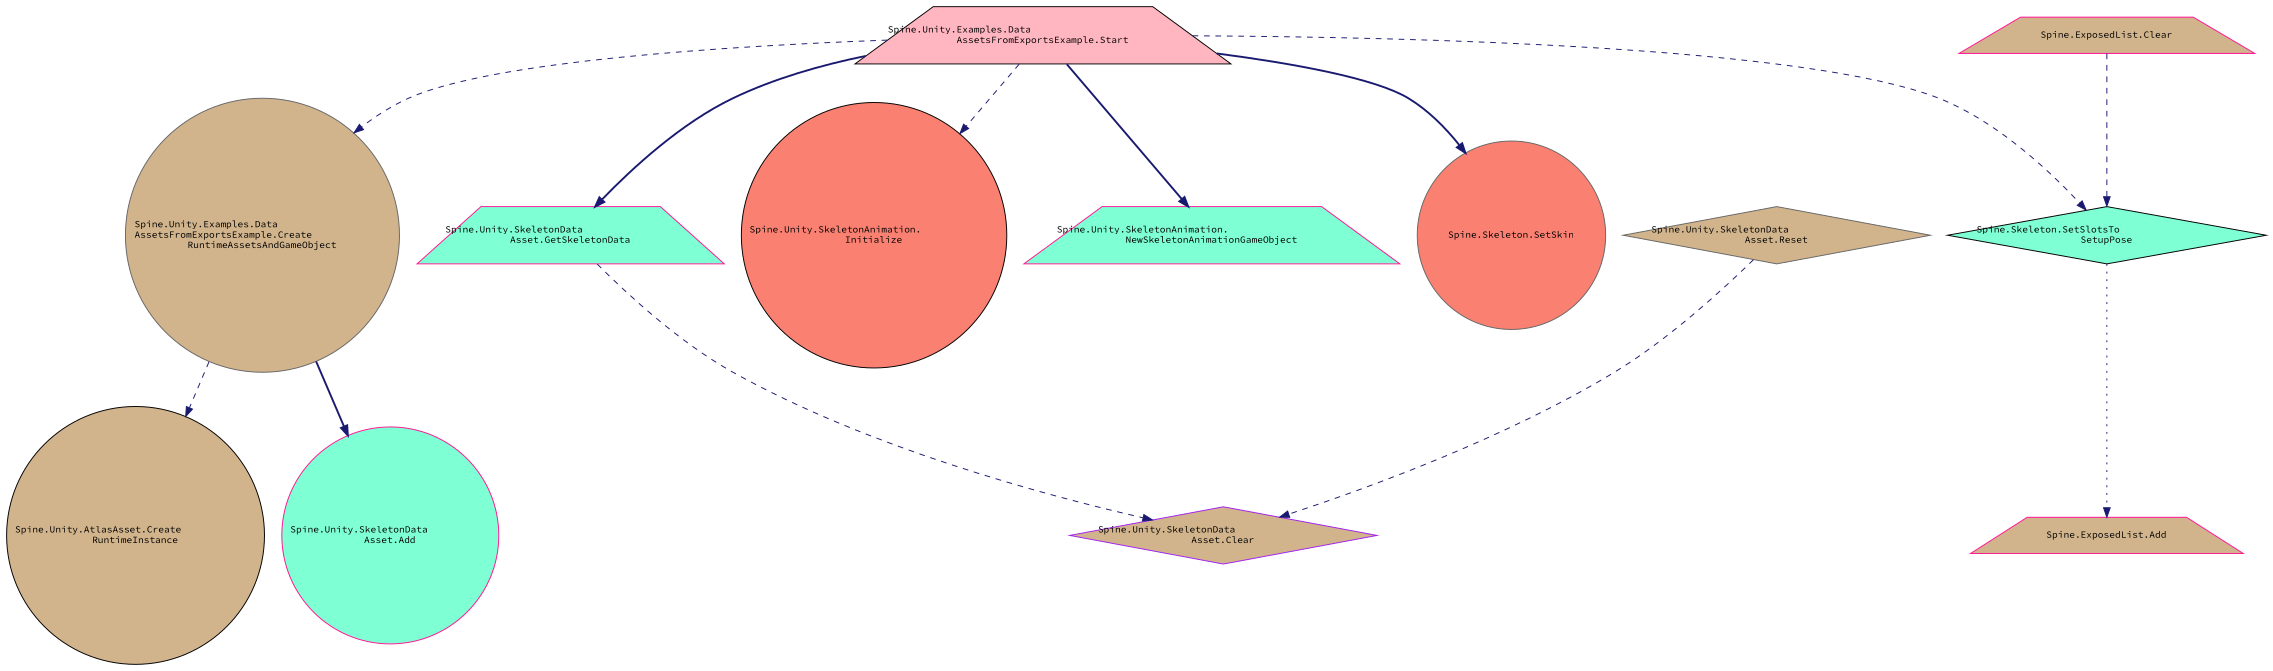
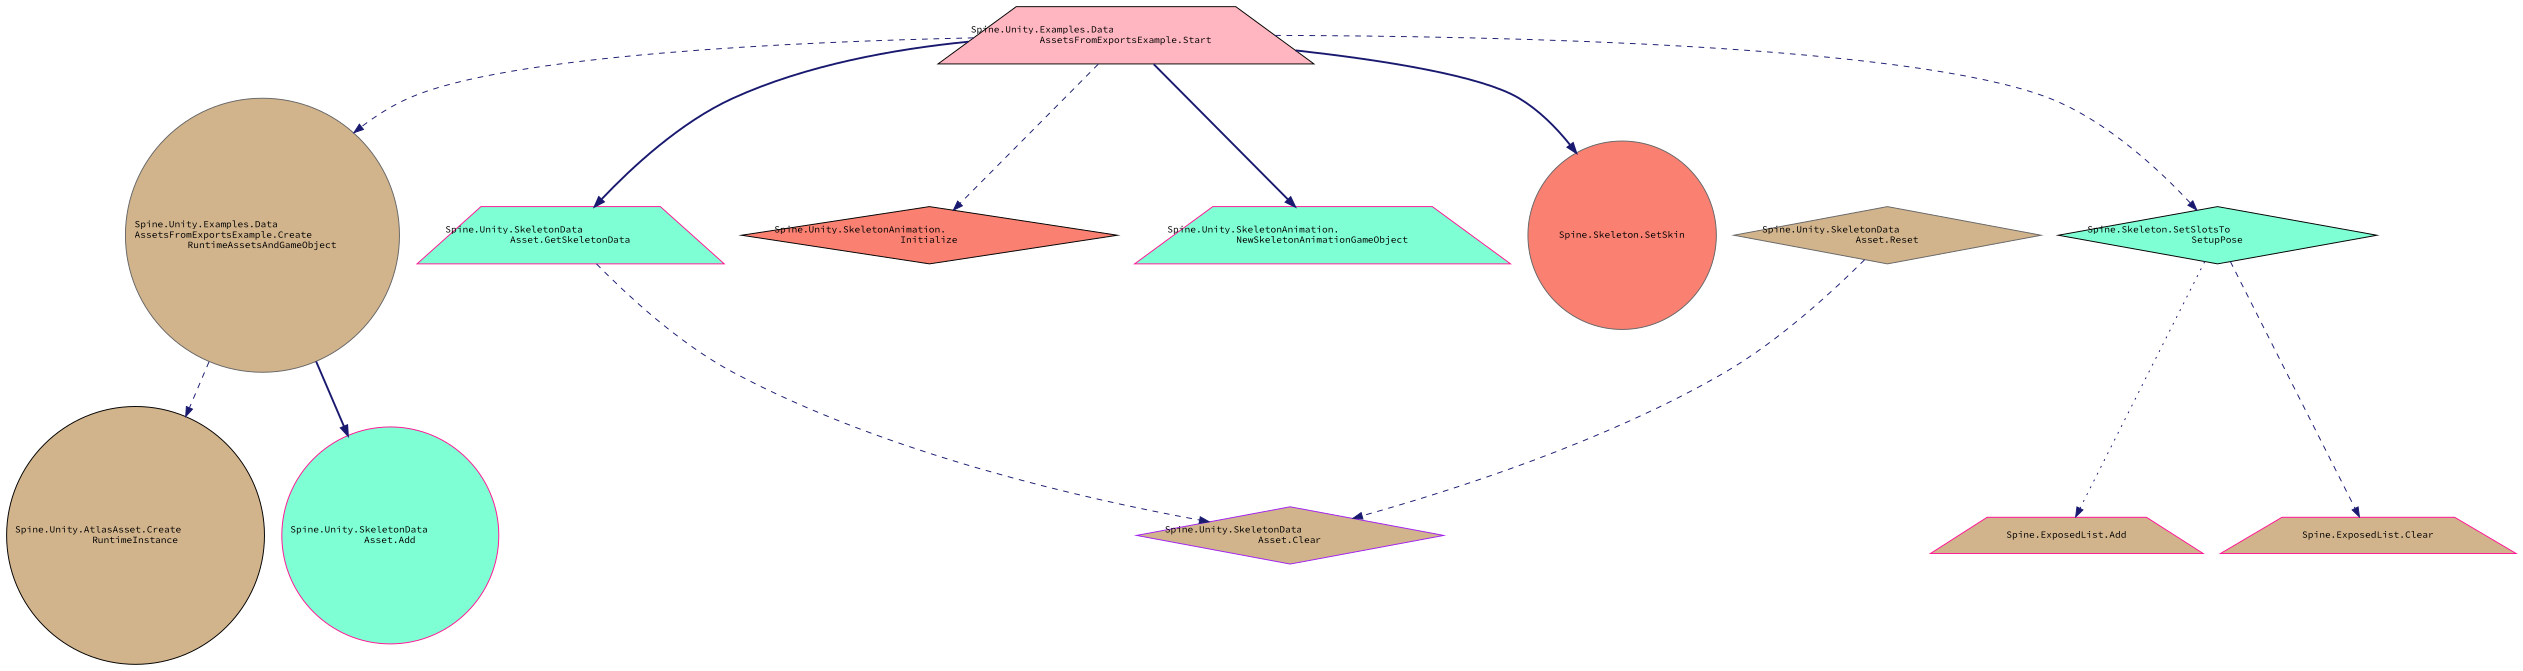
(2107, 125) -> (2293, 385)
(874, 235) -> (929, 235)
